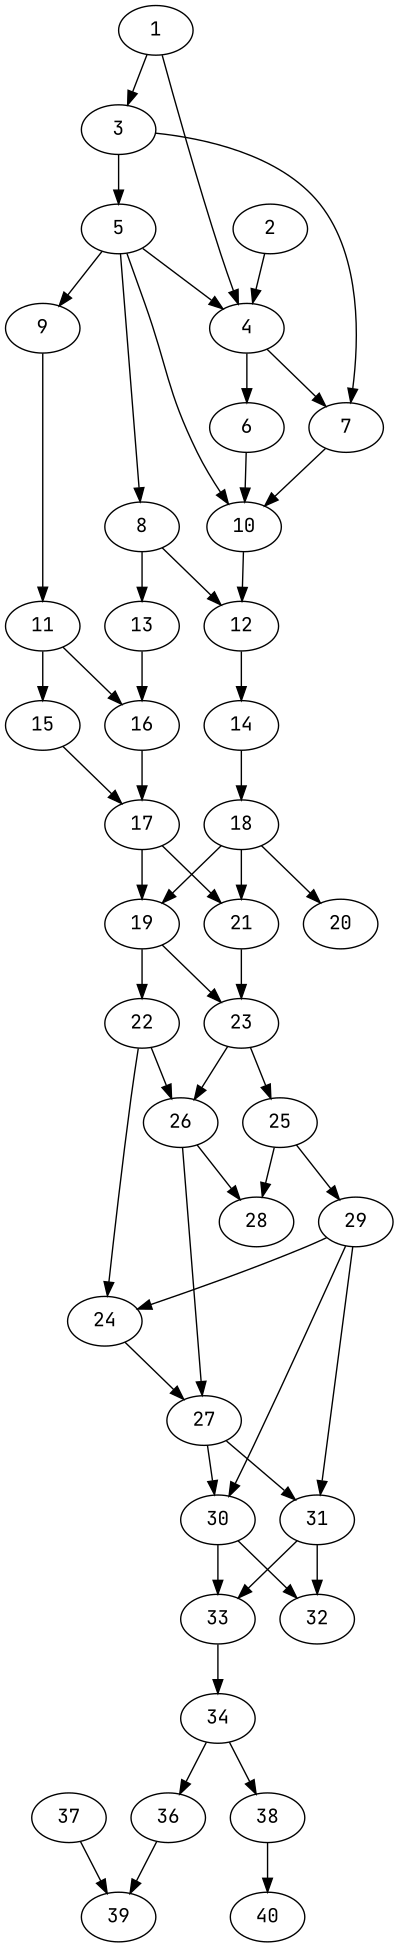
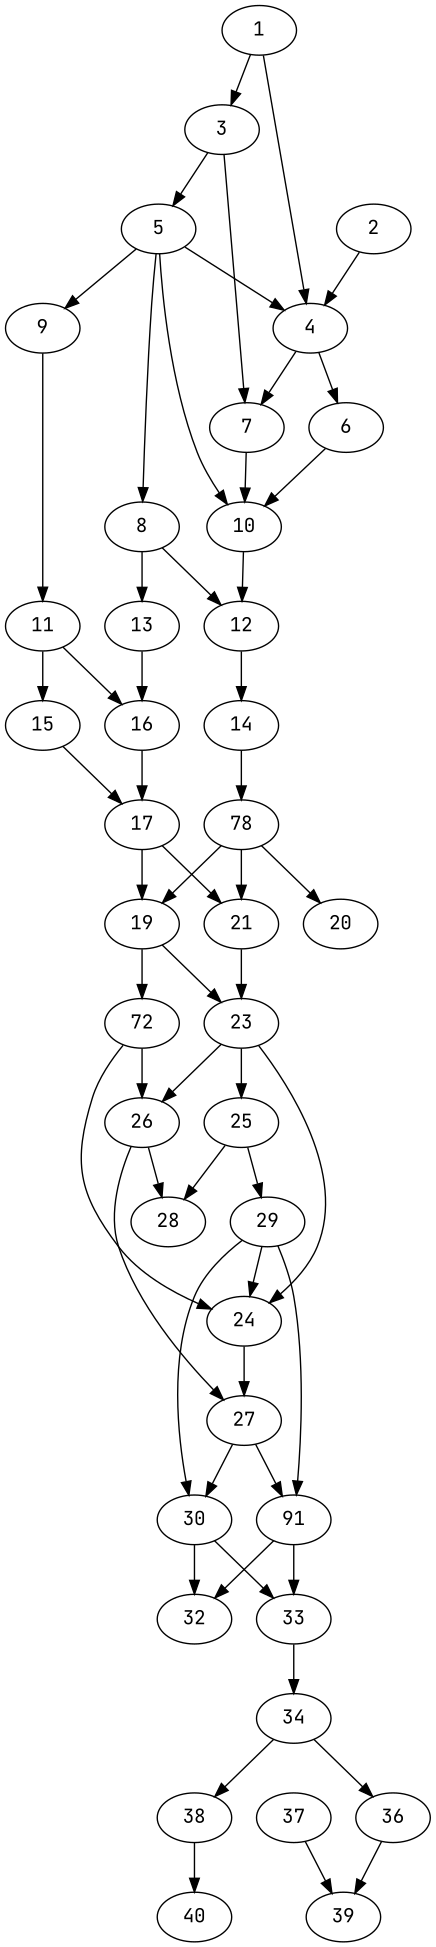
(241, 825) -> (241, 825)
(142, 1023) -> (142, 1023)
none -> (321, 1169)
(317, 1520) -> (294, 1520)
